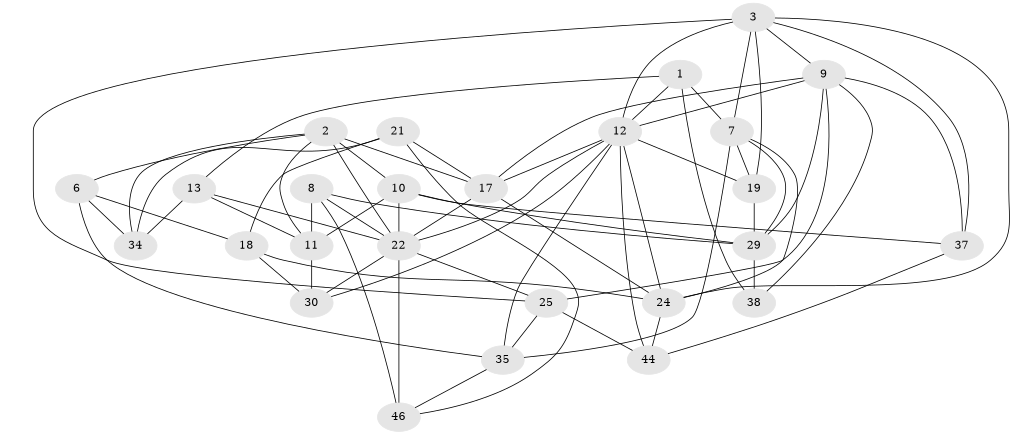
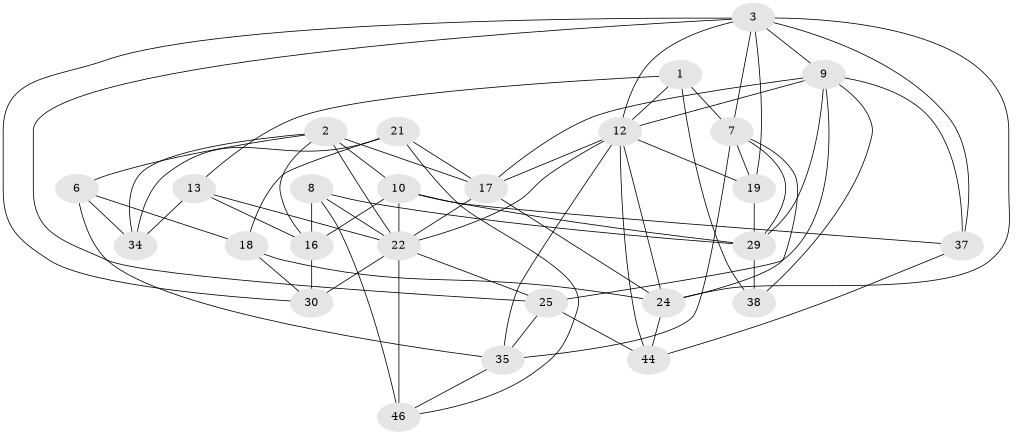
(481, 239) -> (154, 49)
(312, 246) -> (312, 246)
